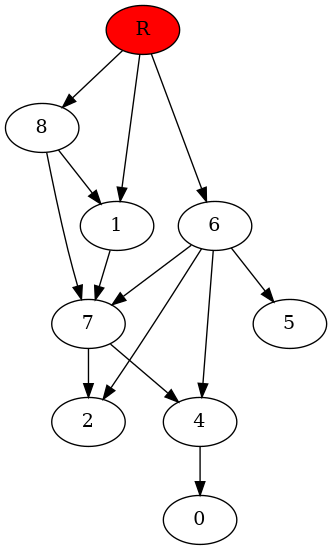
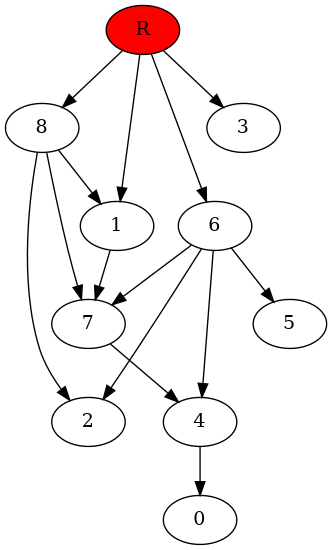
none -> (244, 128)
(88, 366) -> (28, 274)
